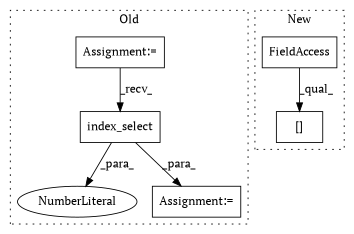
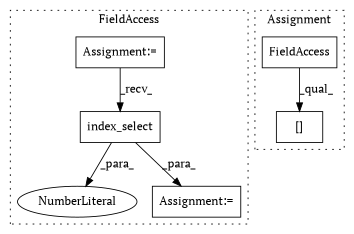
(129, 20) -> (129, 20)
(300, 20) -> (300, 20)
